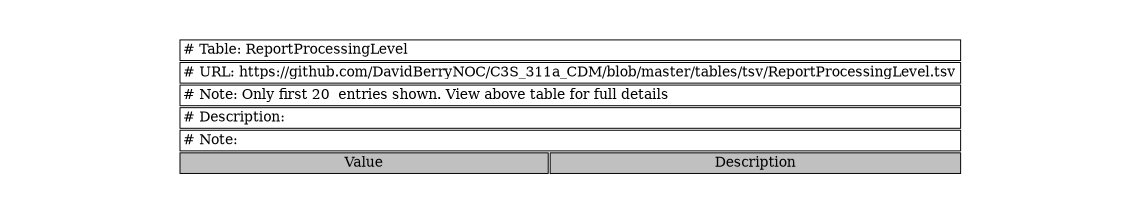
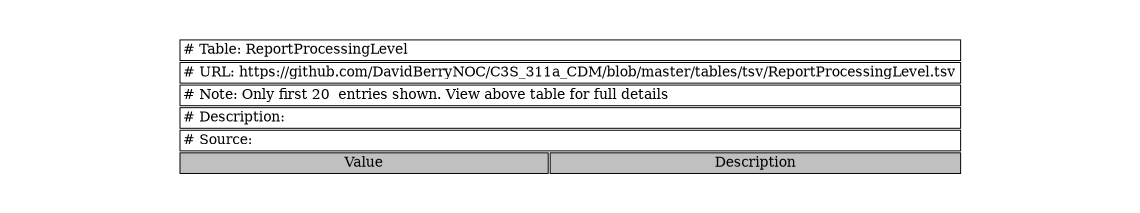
(210, 140) -> (218, 140)
